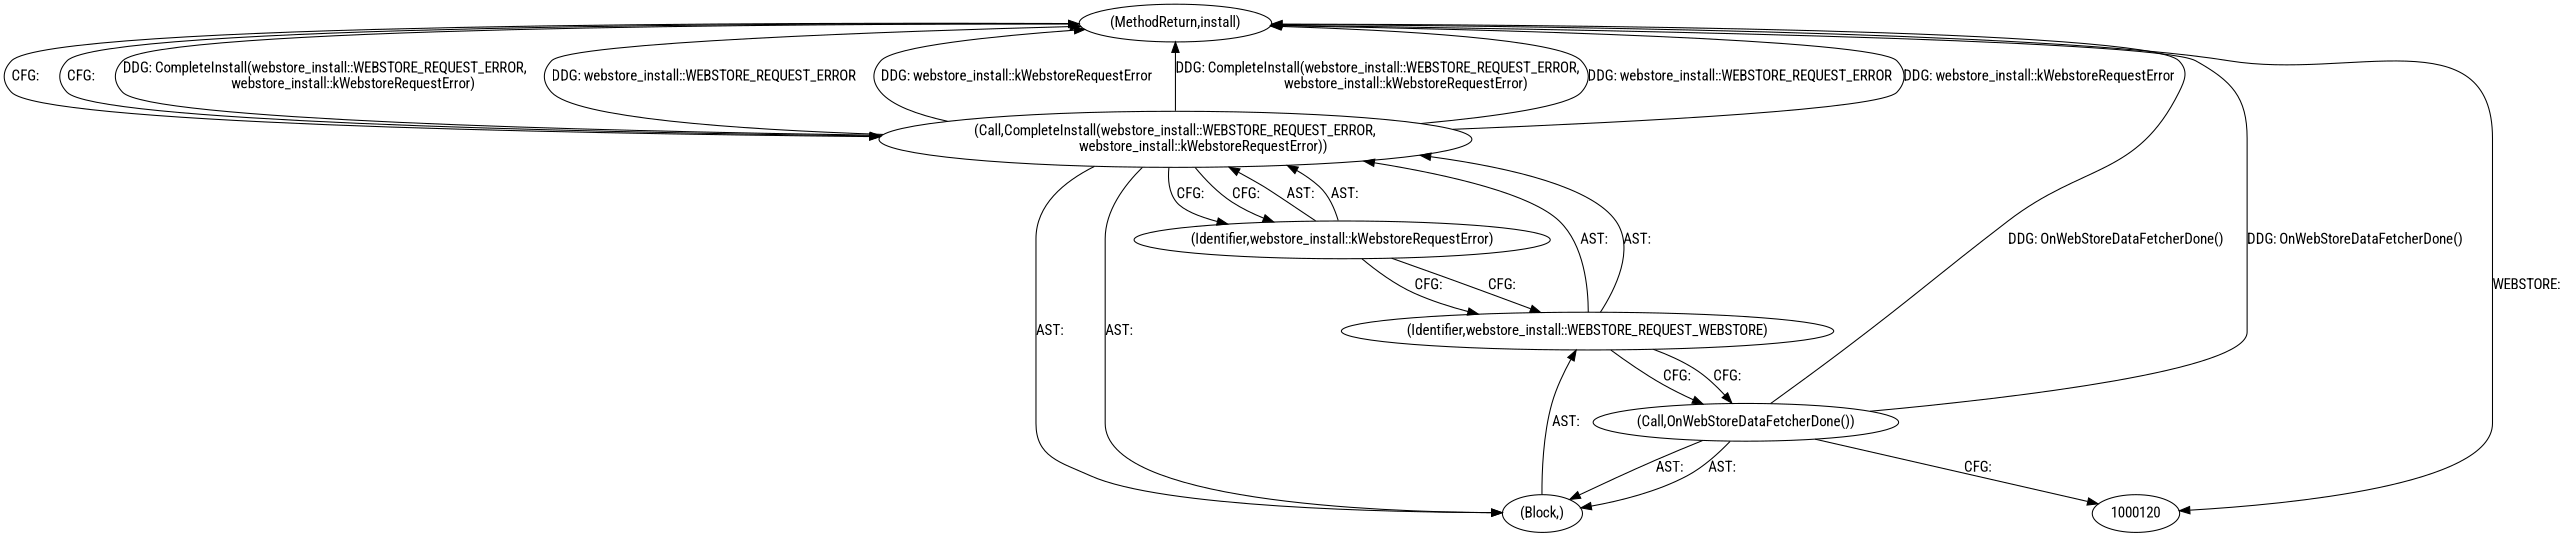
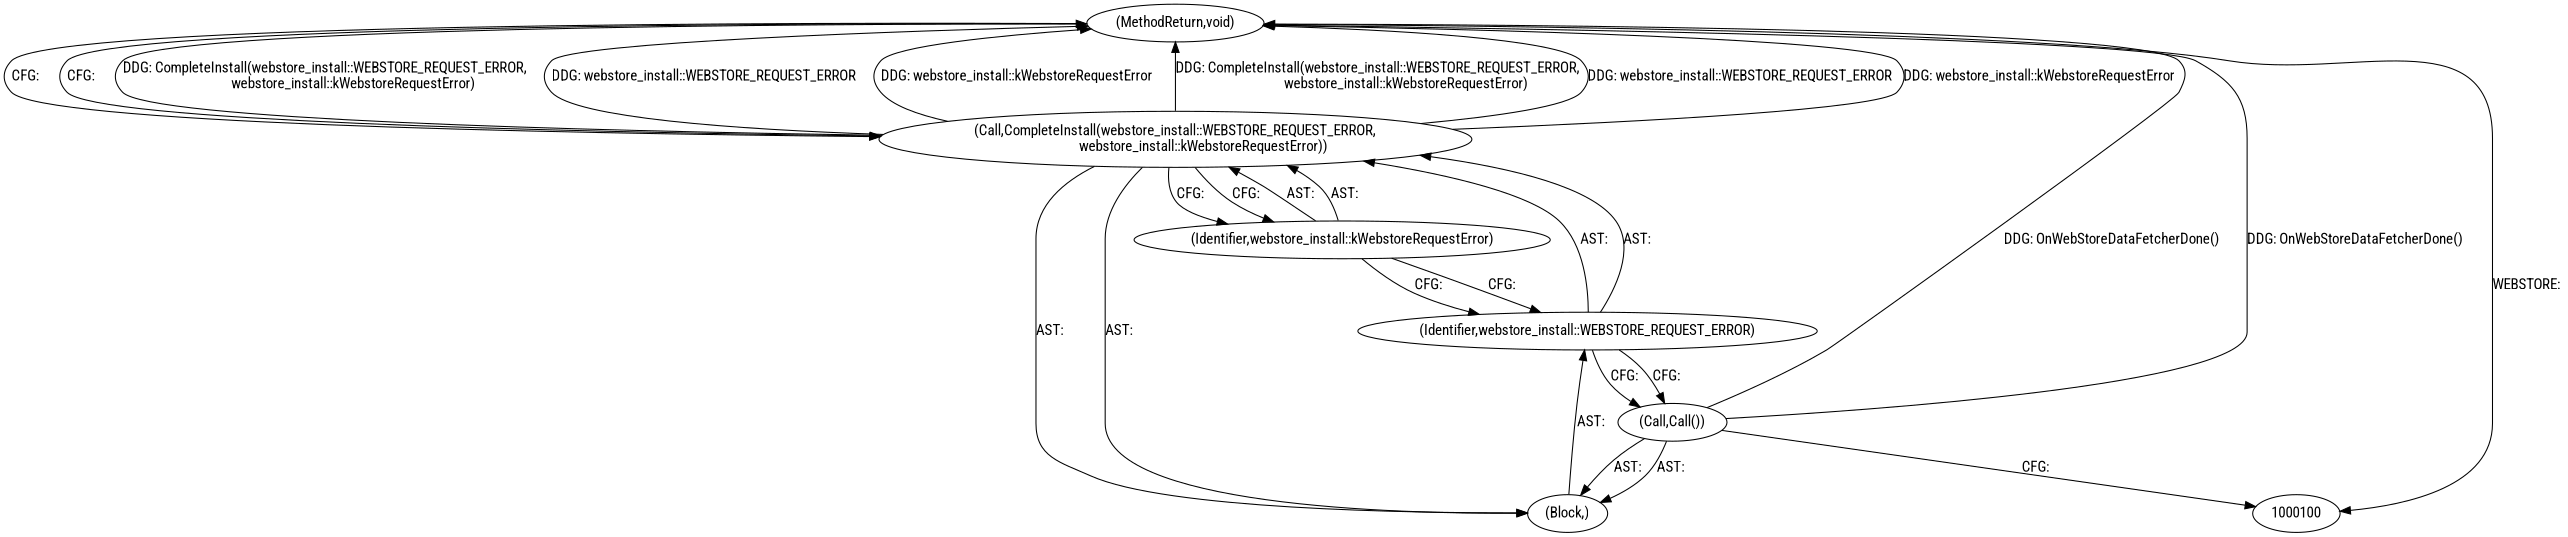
(1175, 23) -> (1175, 23)
(1587, 331) -> (1587, 331)
(1746, 422) -> (1672, 422)
(2136, 514) -> (2296, 514)
